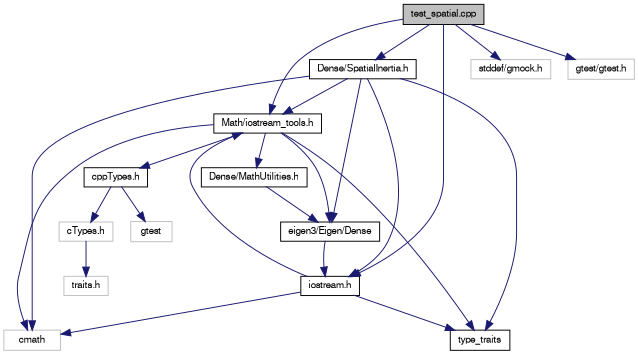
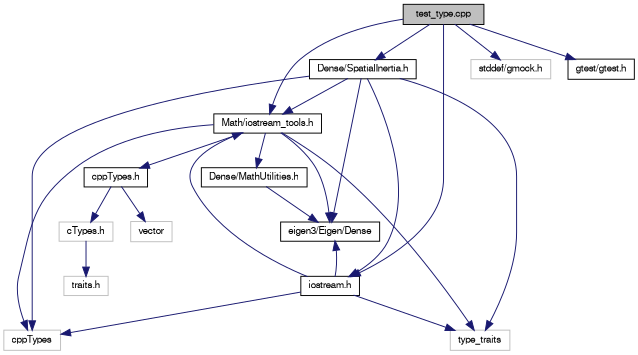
(444, 14) -> (444, 14)
(601, 69) -> (601, 69)
(151, 232) -> (151, 232)
(324, 254) -> (337, 264)
(32, 340) -> (32, 340)
(480, 340) -> (480, 340)
